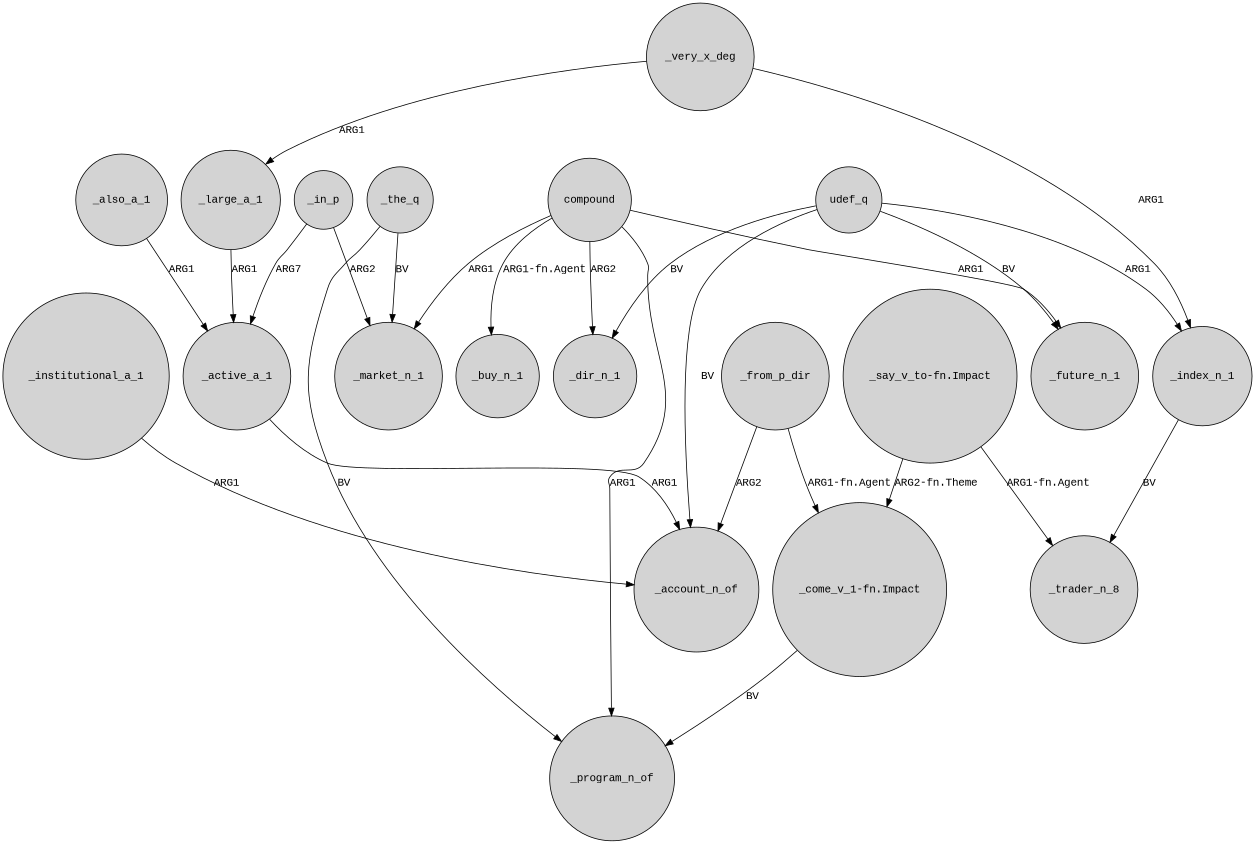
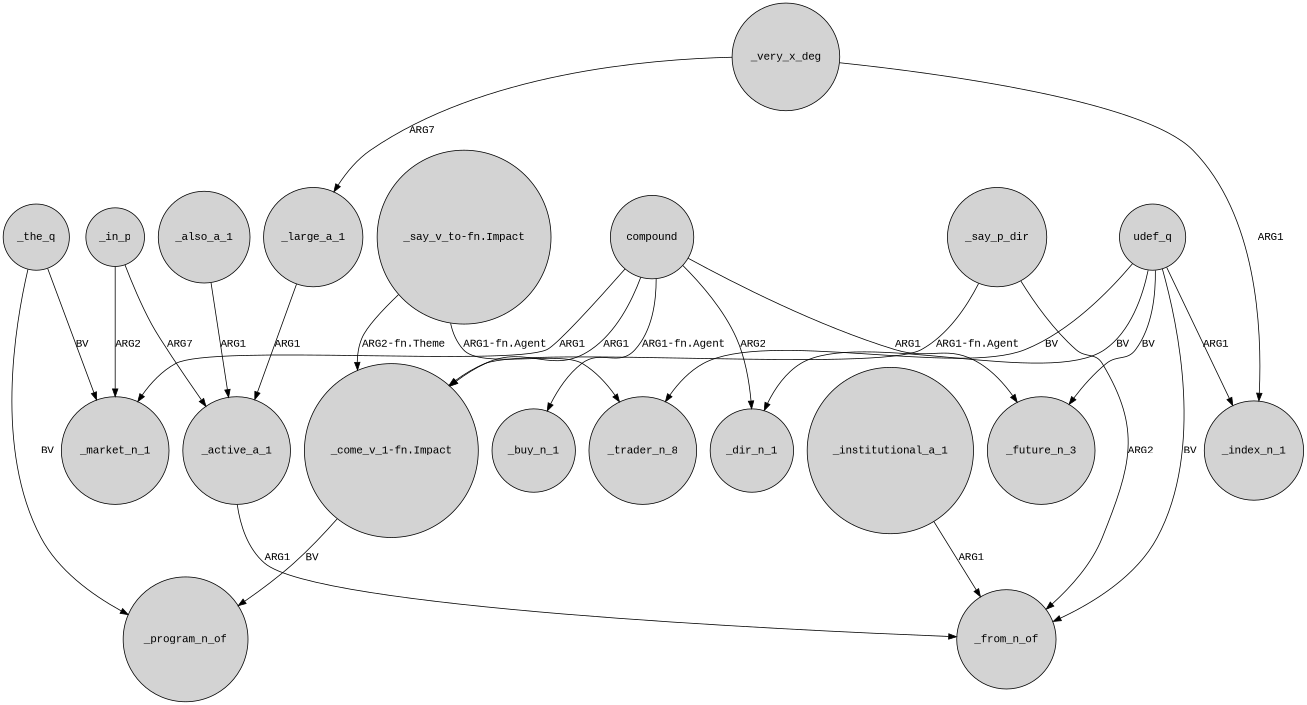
(352, 130) -> (422, 130)
(775, 376) -> (997, 237)
(1085, 376) -> (1041, 451)
(637, 469) -> (588, 351)
(1146, 478) -> (999, 355)
(696, 590) -> (1006, 639)
